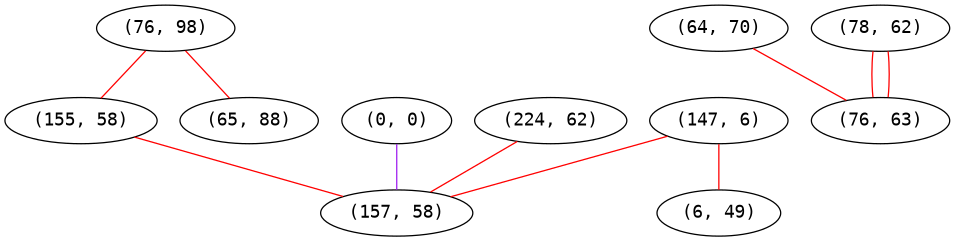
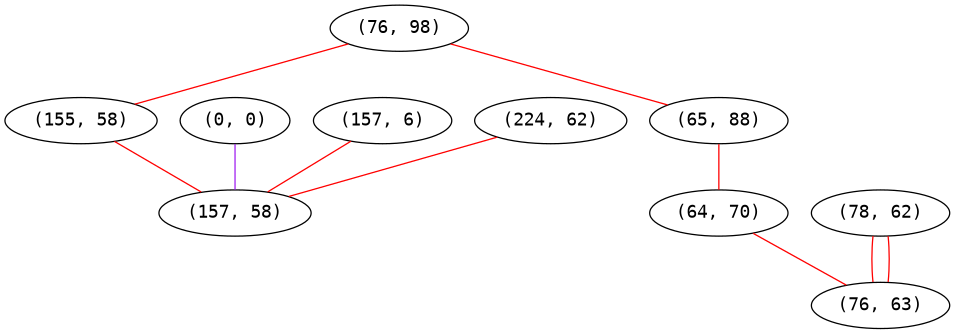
(719, 121) -> (383, 121)
none -> (719, 167)
(719, 213) -> none
